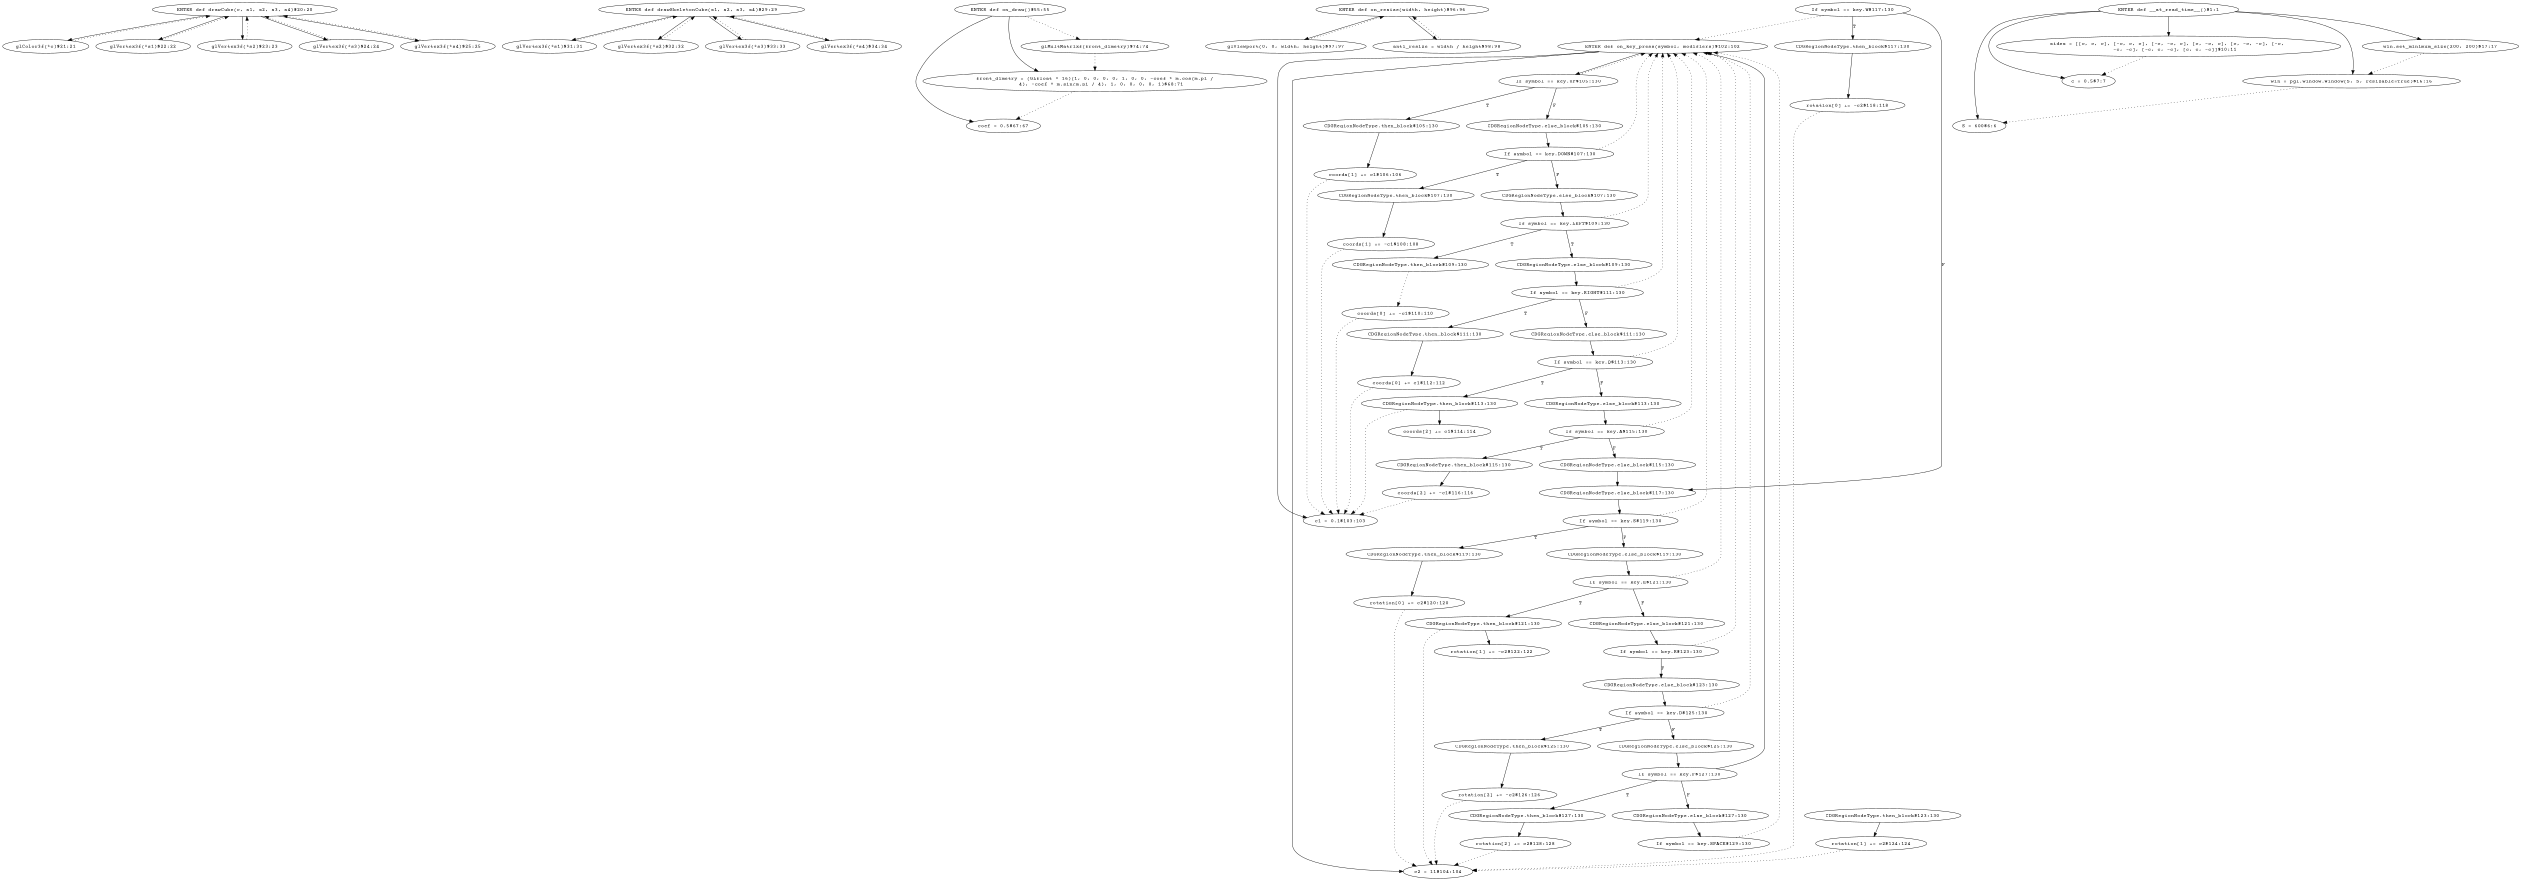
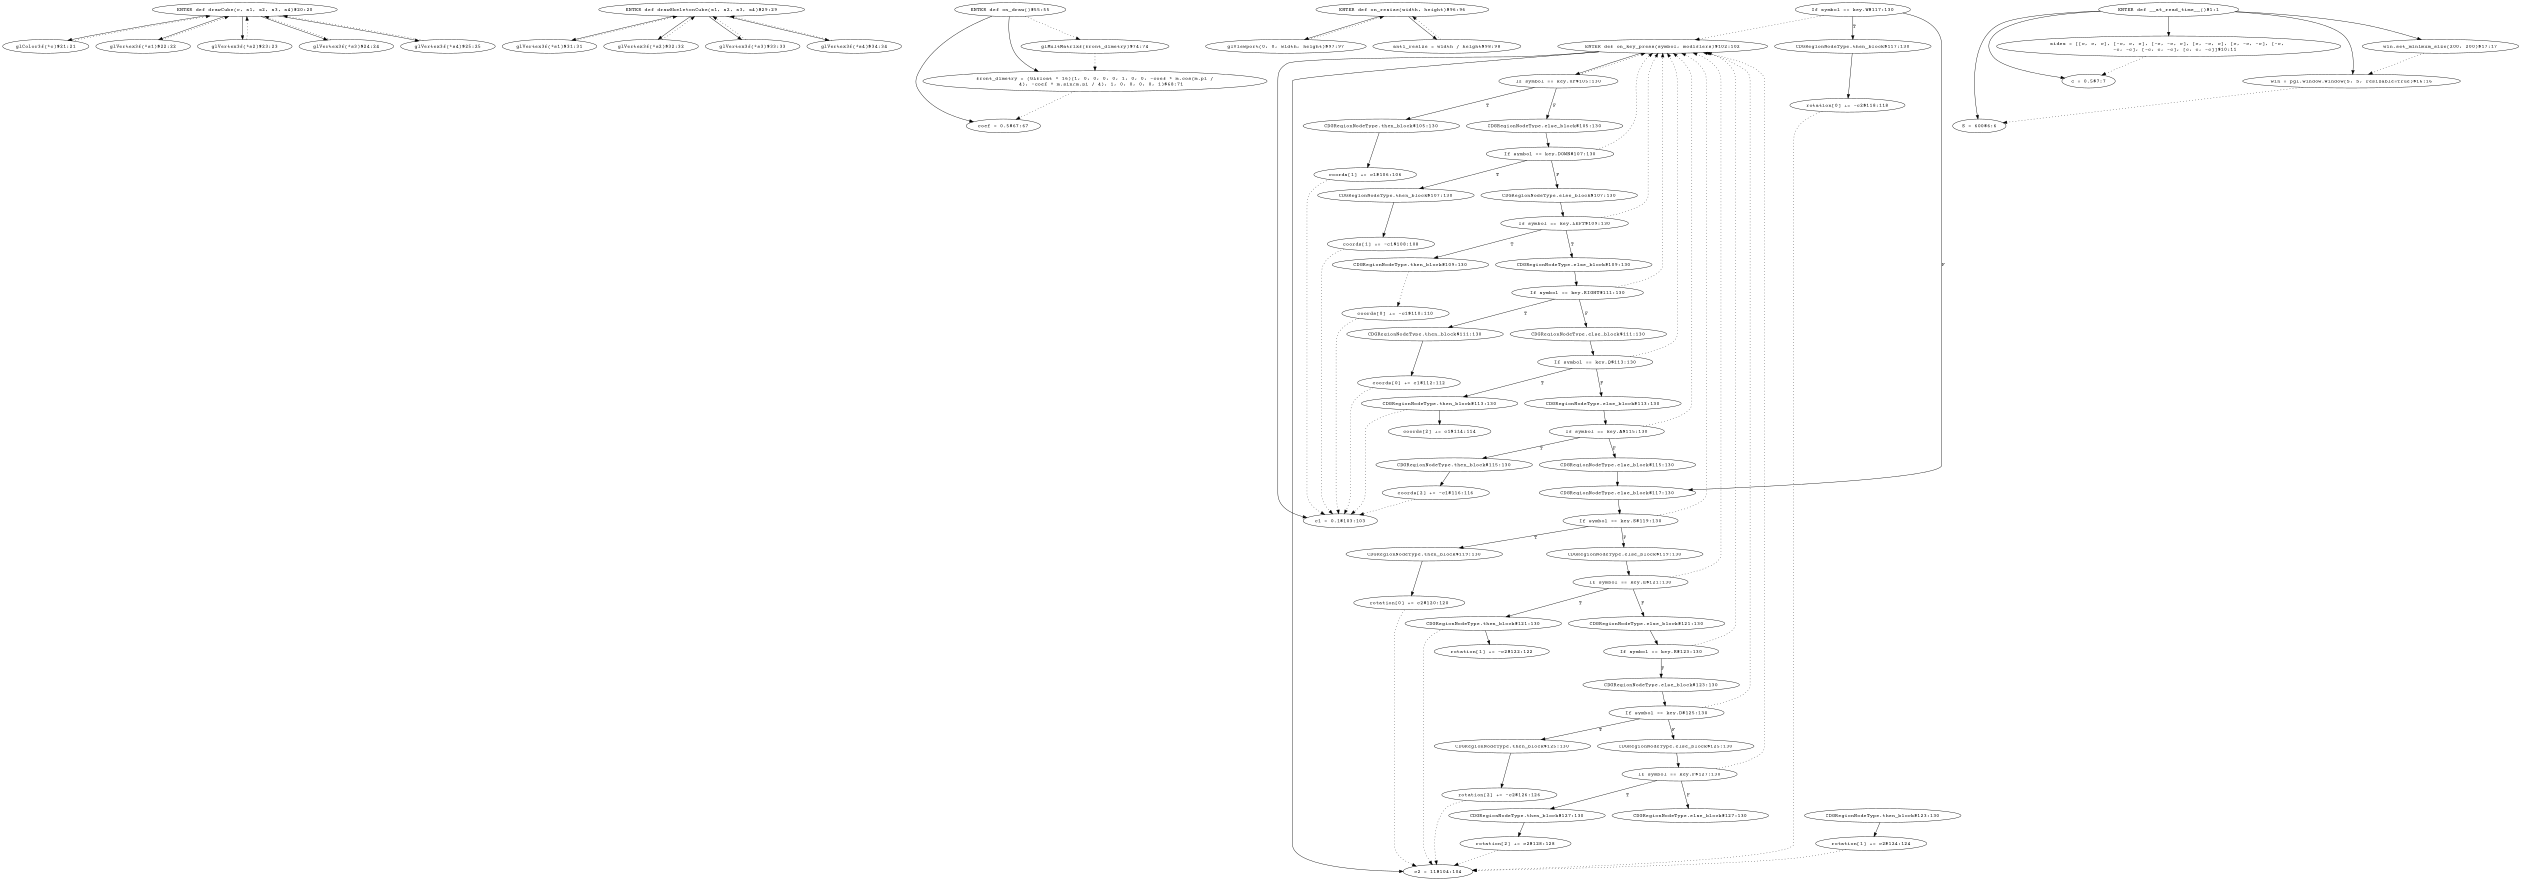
(1765, 408) -> (1765, 408)
(1704, 844) -> none
